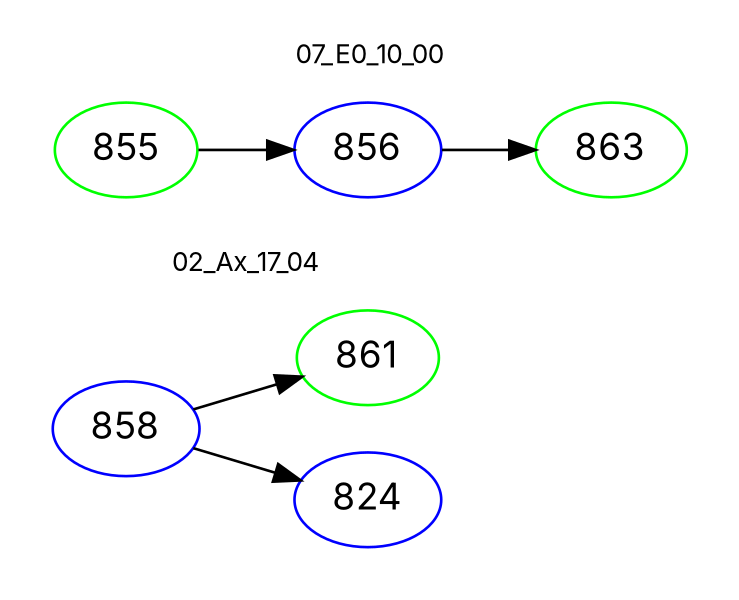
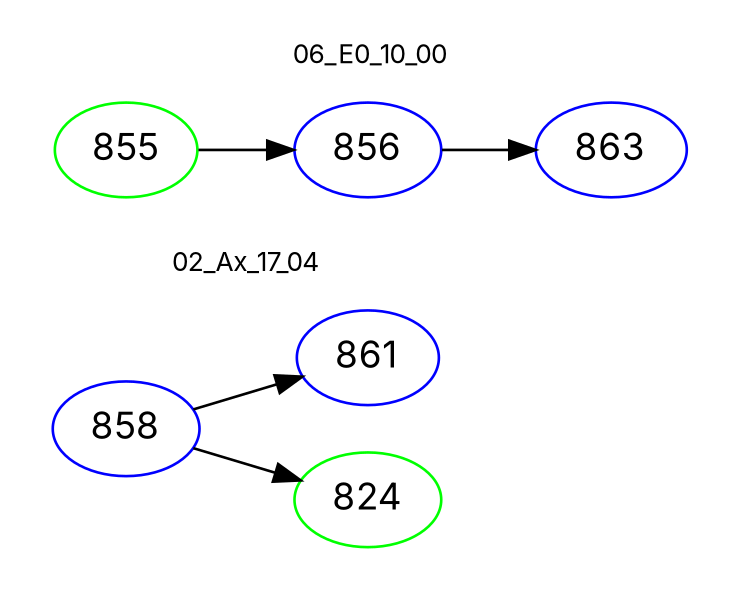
(370, 57) -> (370, 57)
(611, 150) -> (611, 150)
(368, 358) -> (368, 358)
(368, 500) -> (368, 500)
